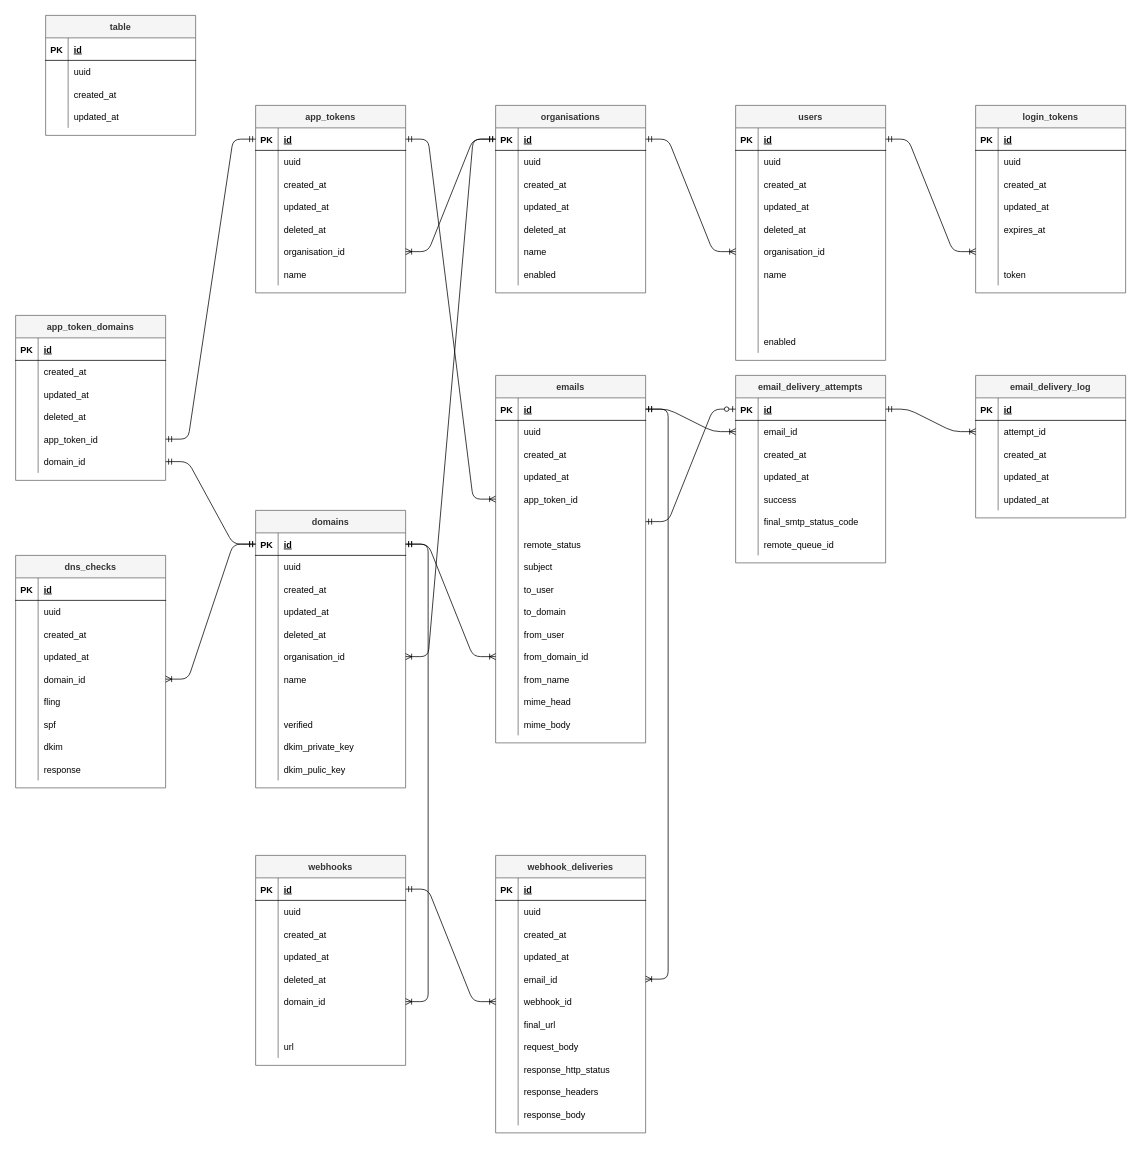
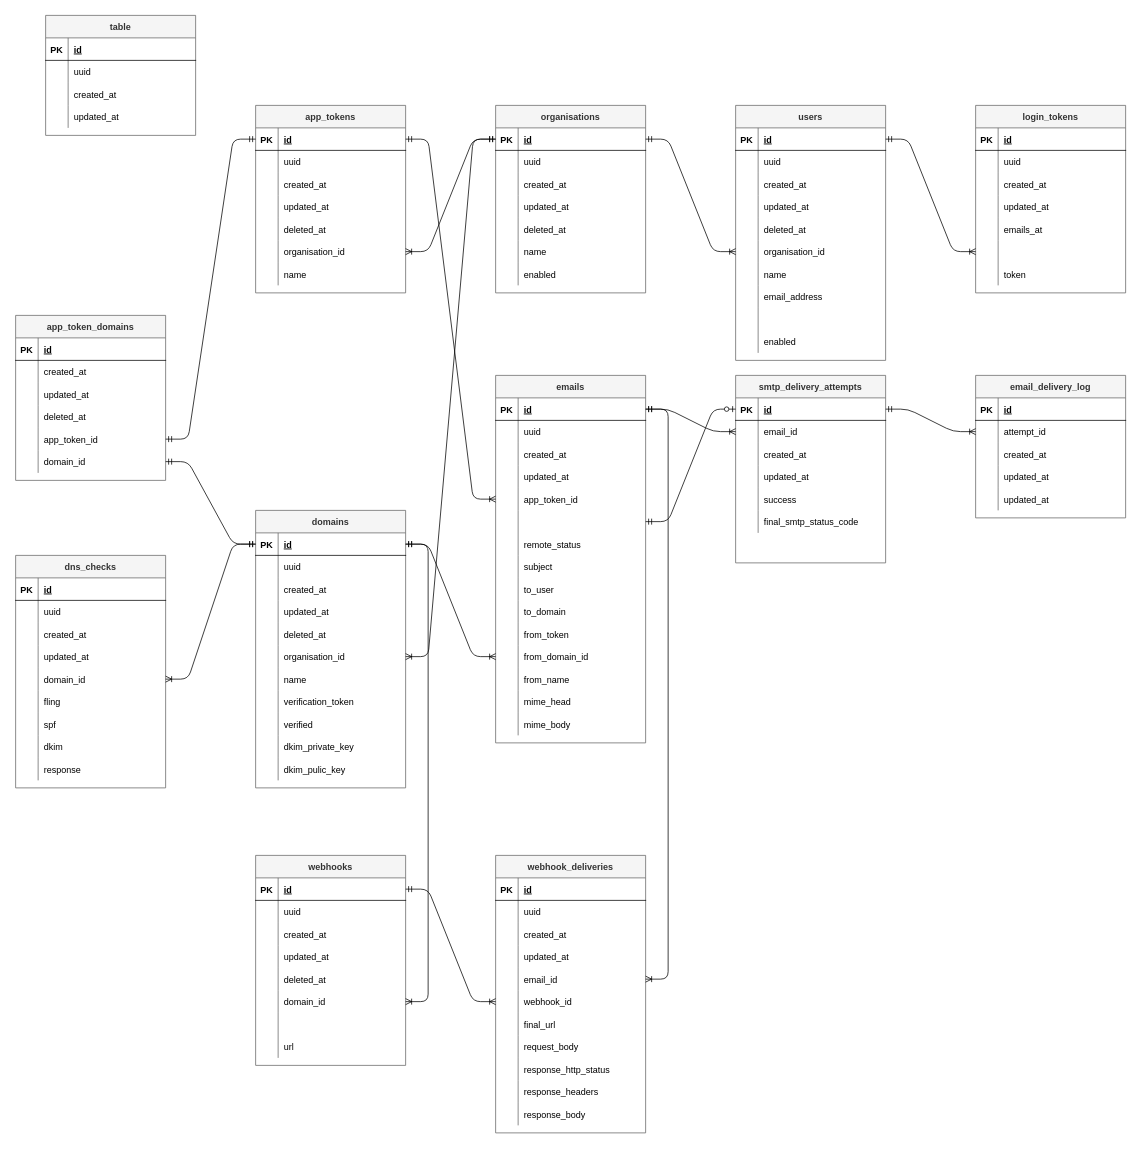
(1028, 230) -> (1024, 230)
none -> (822, 297)
(810, 387) -> (810, 387)
(822, 544) -> none
(546, 635) -> (549, 635)
none -> (342, 702)
